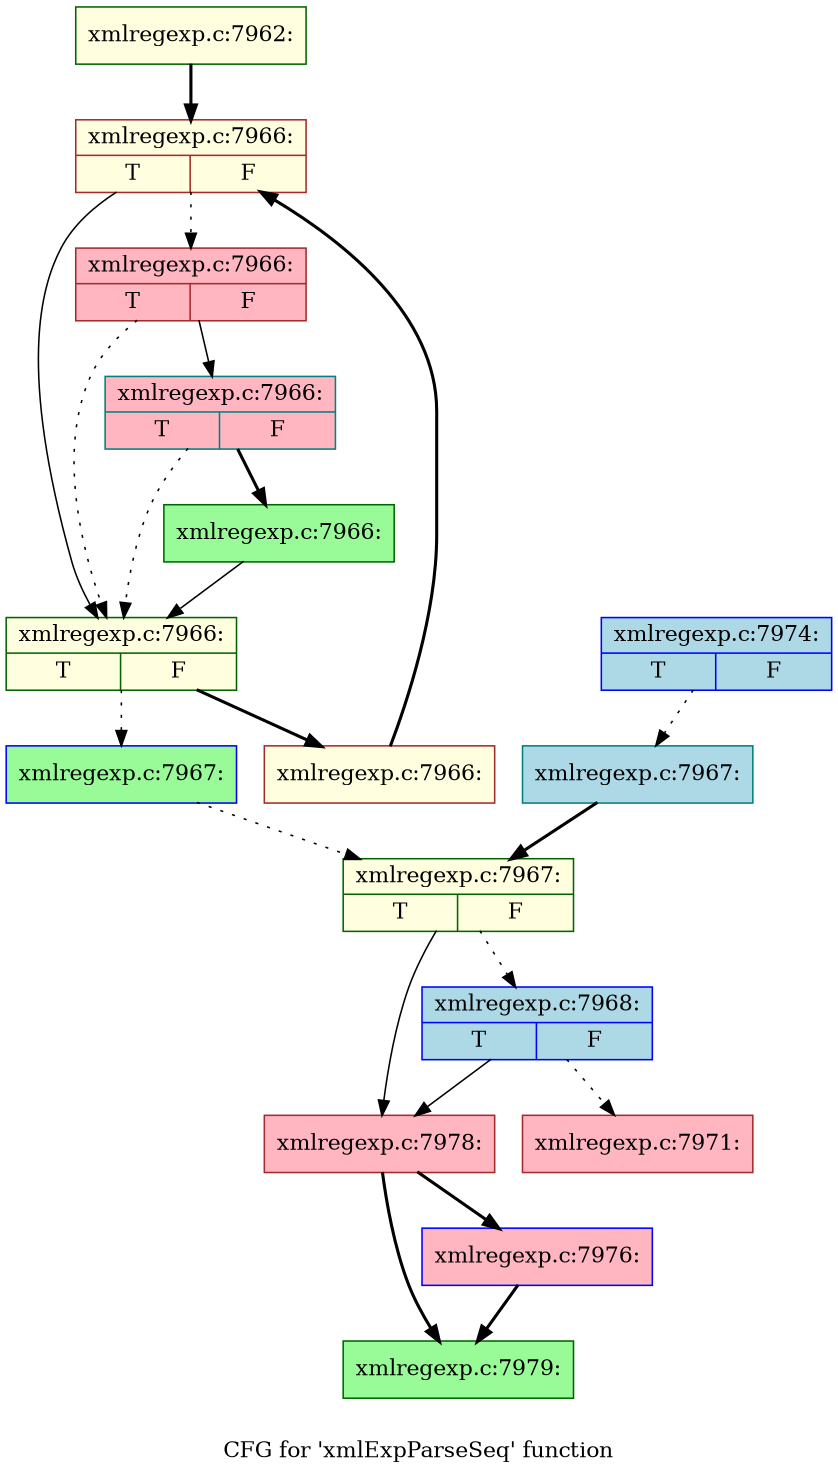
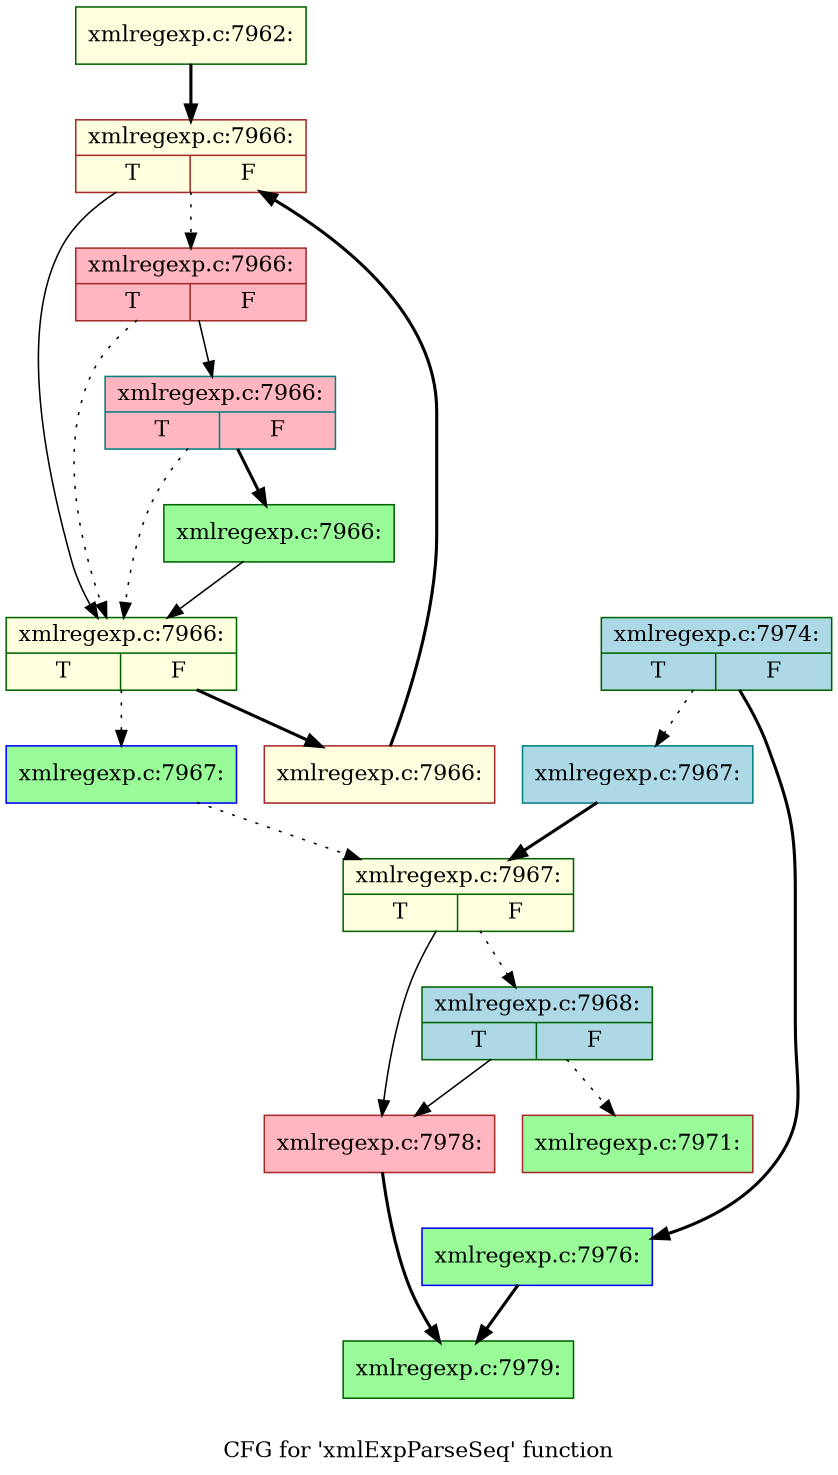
(716, 654) -> (716, 654)
(537, 1023) -> (537, 1023)
(638, 1144) -> (638, 1144)
(452, 1196) -> (795, 989)
(537, 1257) -> (537, 1257)
